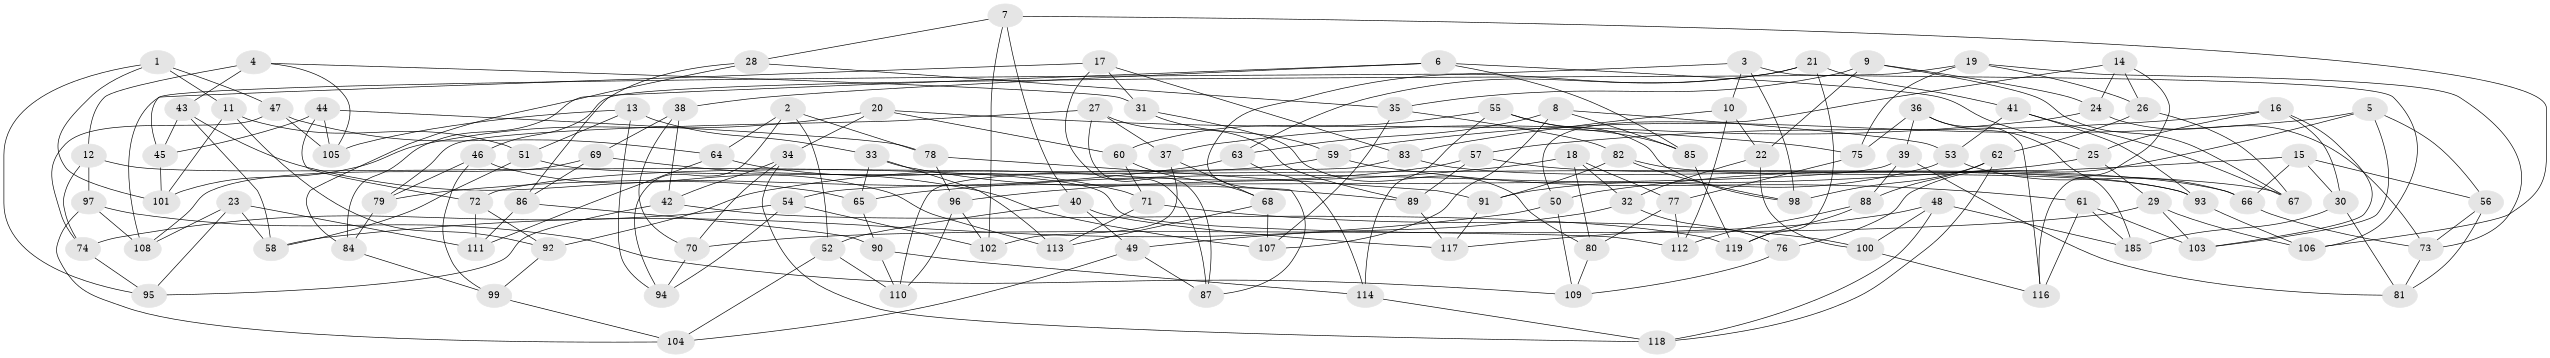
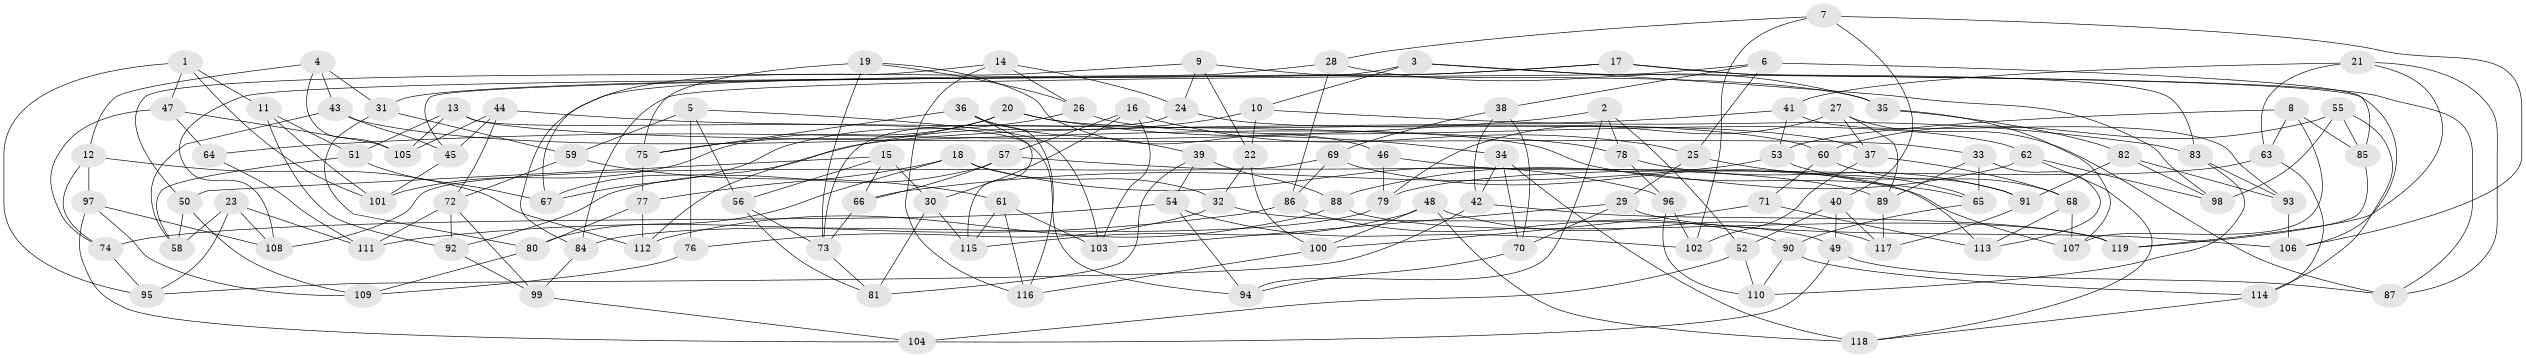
(934, 174) -> none
(444, 238) -> (494, 249)
(2133, 249) -> (969, 249)
